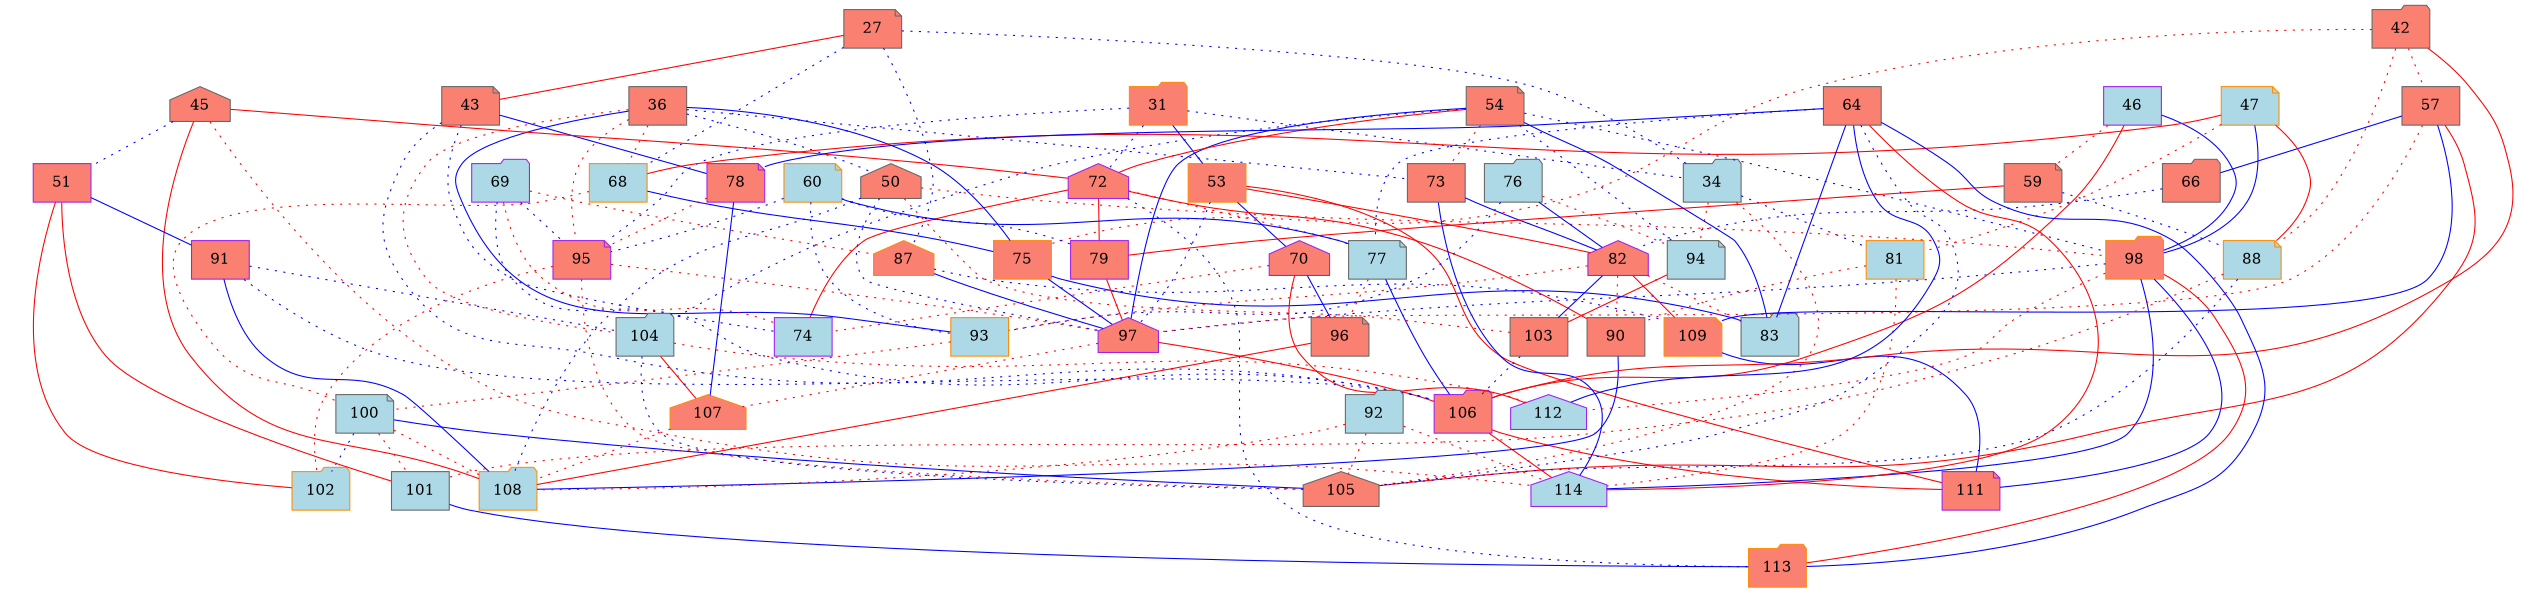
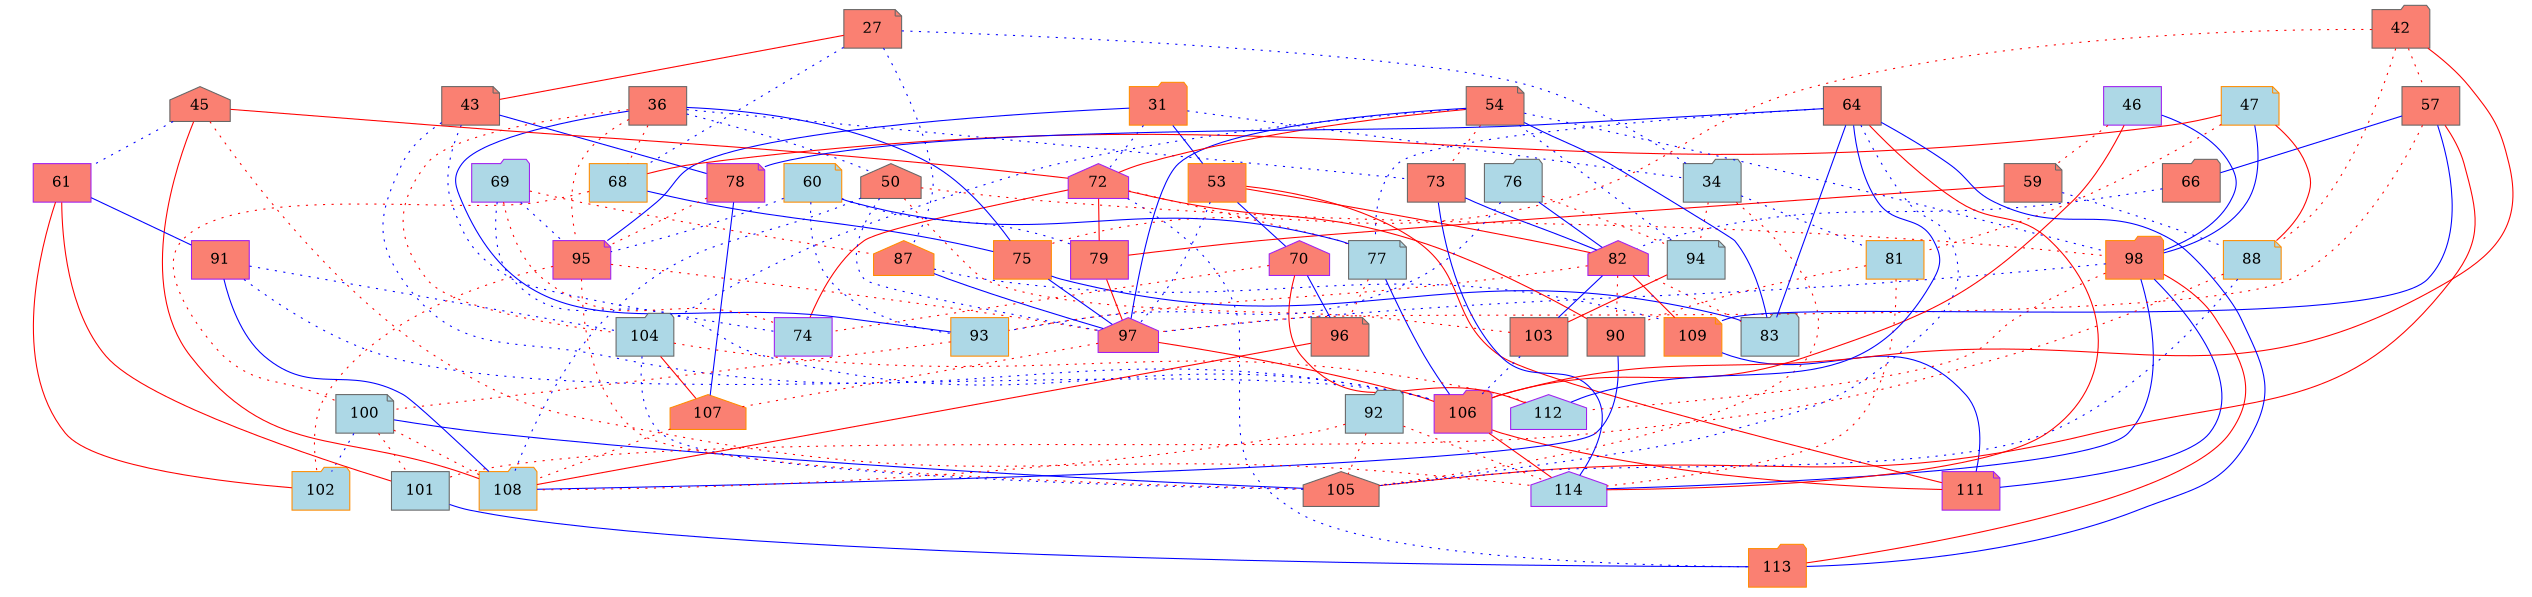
(825, 134) -> (825, 134)
(62, 183) -> (62, 183)
